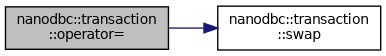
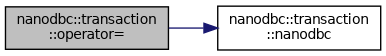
(299, 28) -> (299, 28)
